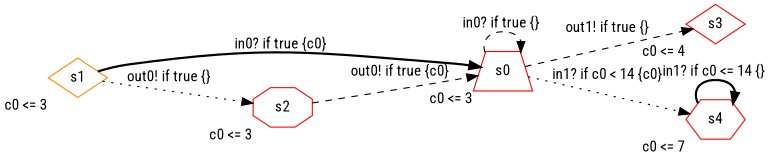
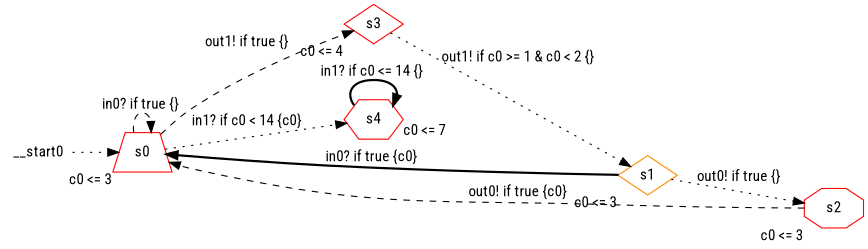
none -> (506, 97)
none -> (38, 152)
